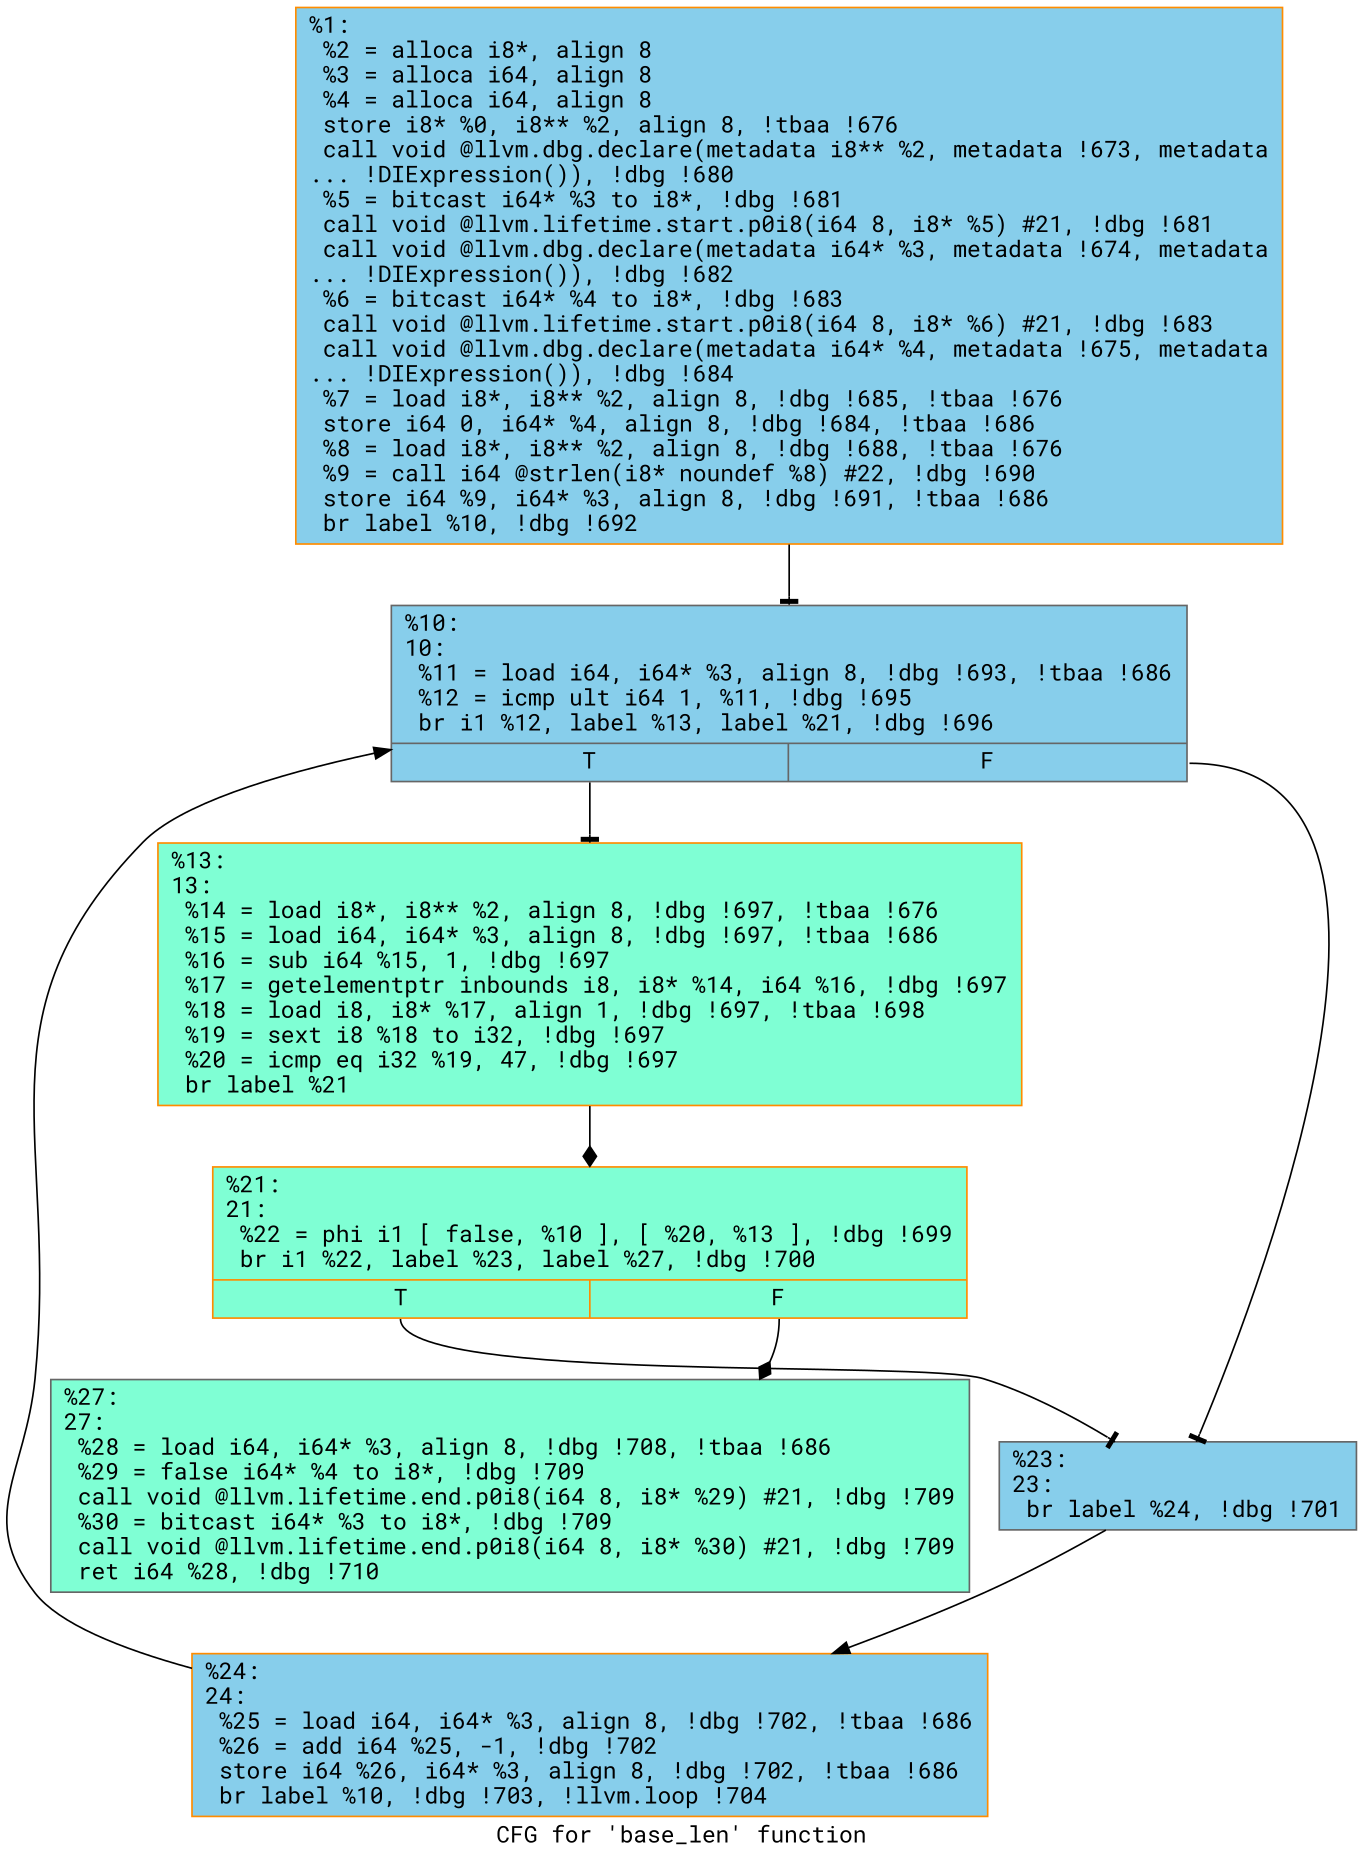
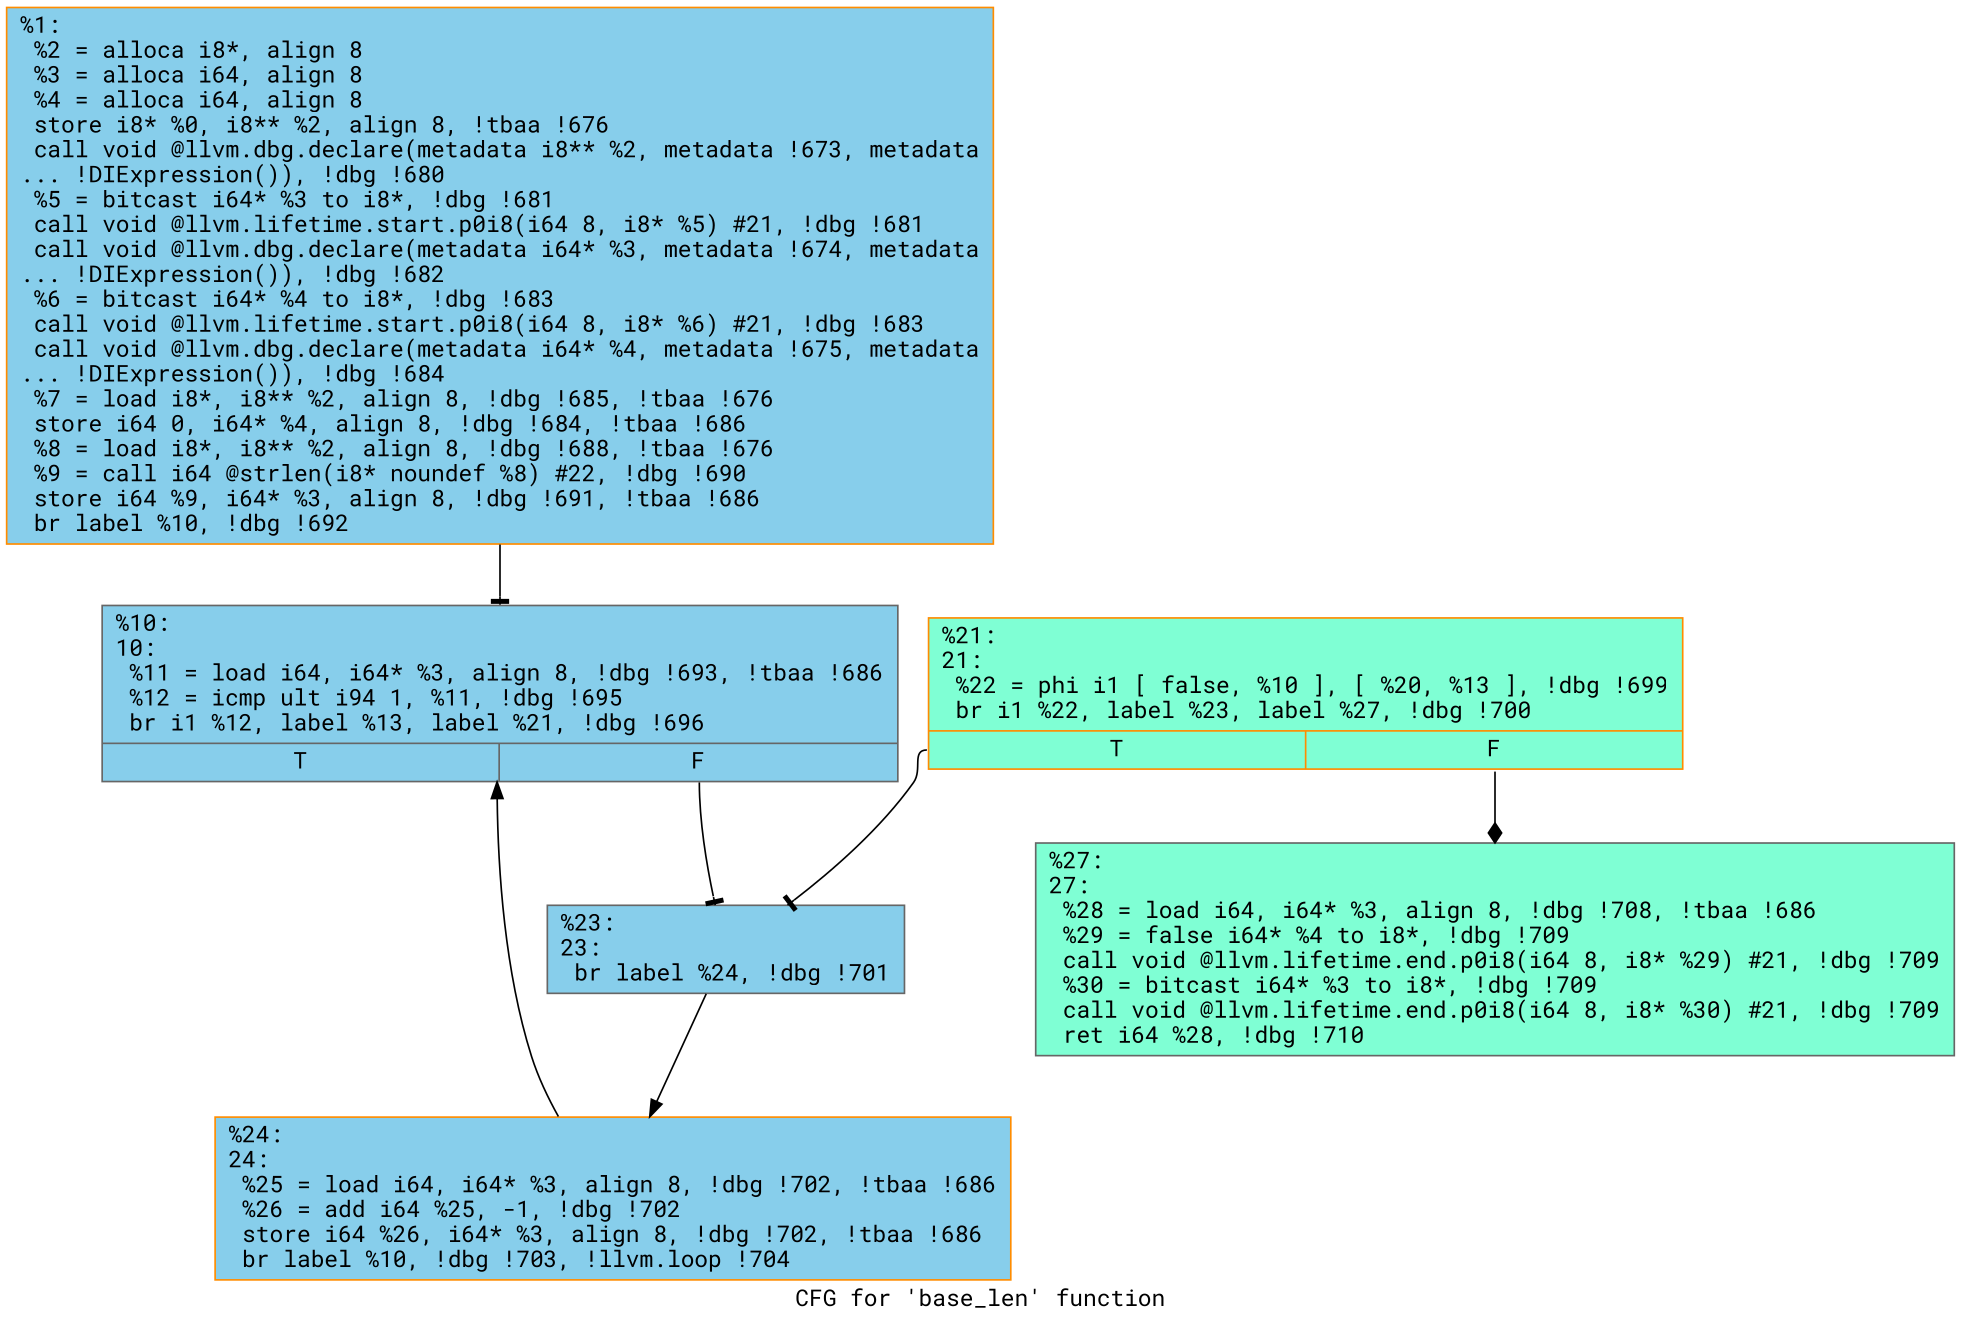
(659, 698) -> (370, 698)
(590, 974) -> none
